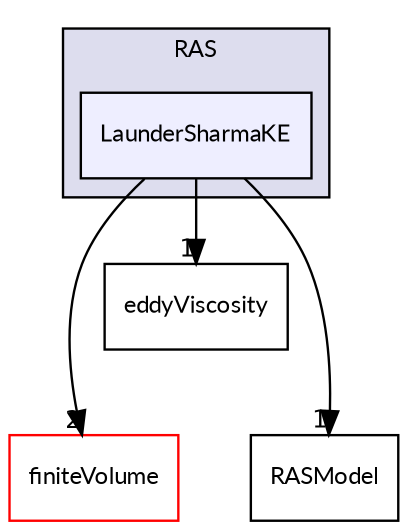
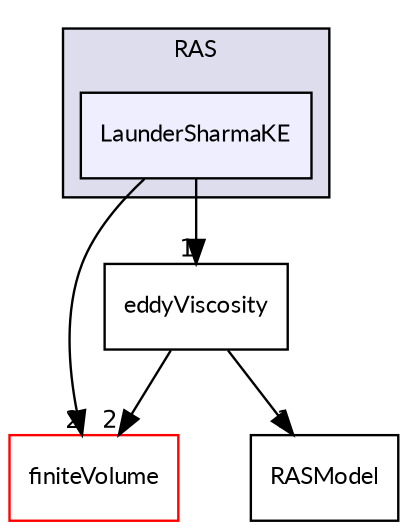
(315, 284) -> (253, 383)
none -> (151, 382)
